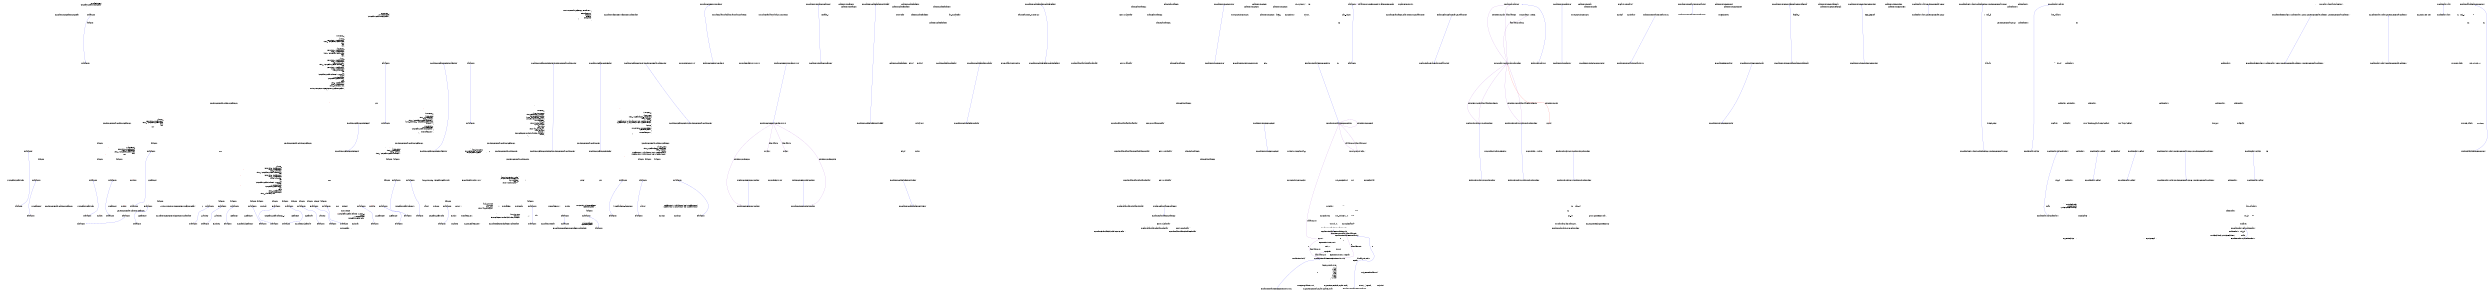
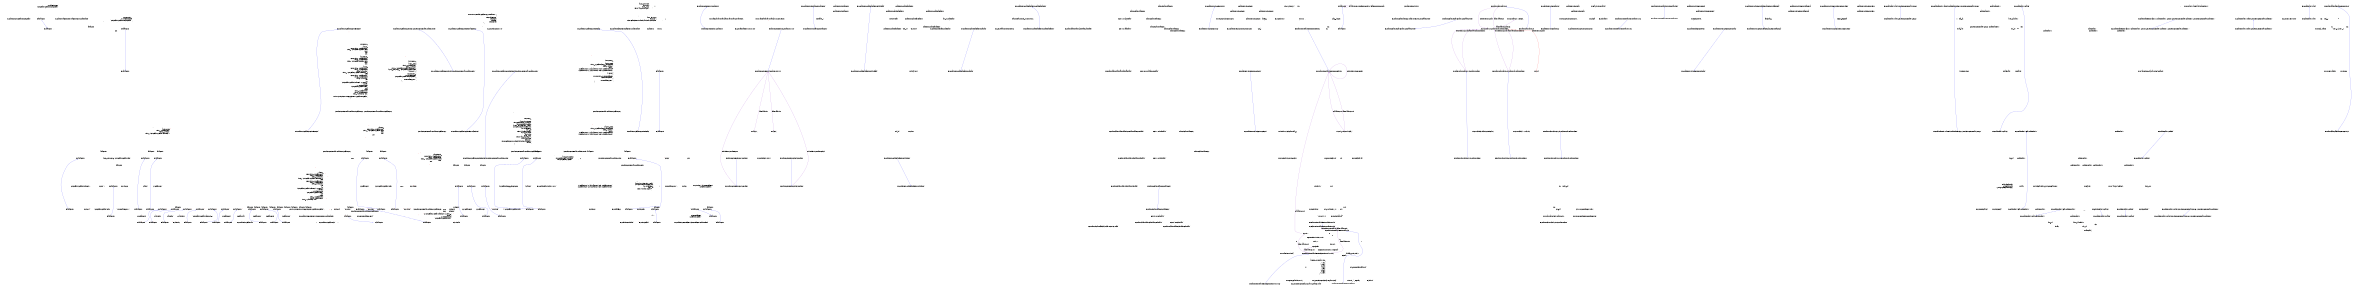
none -> (660, 29)
(2083, 216) -> none
